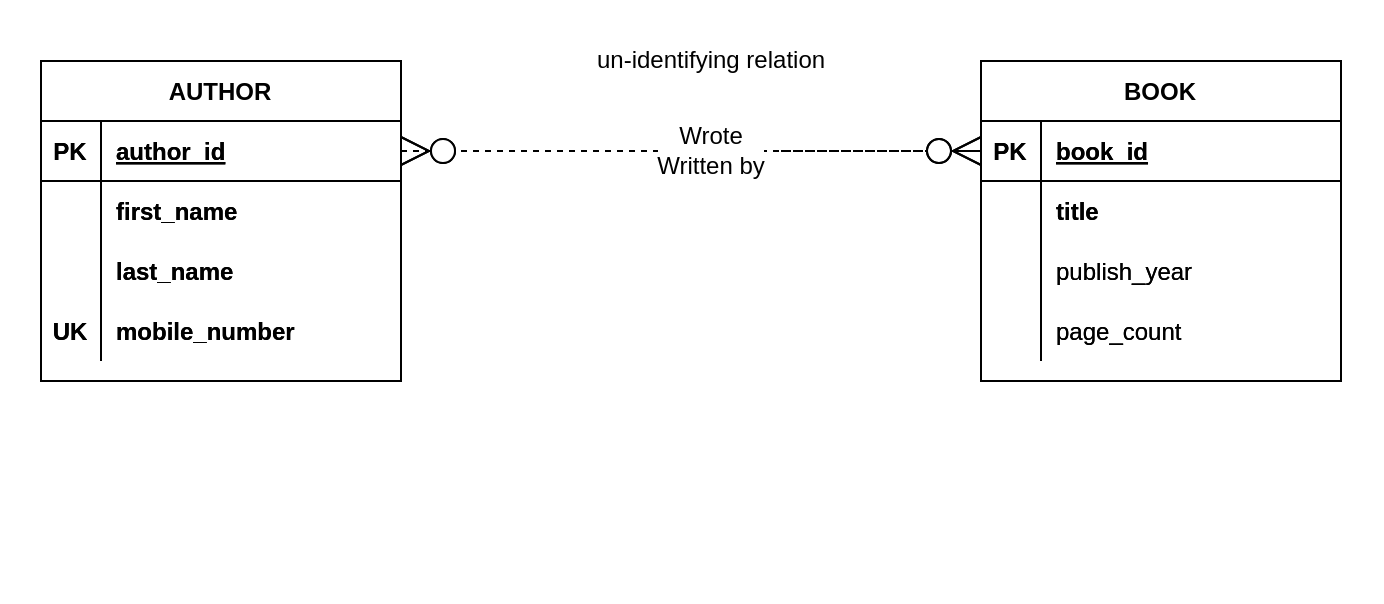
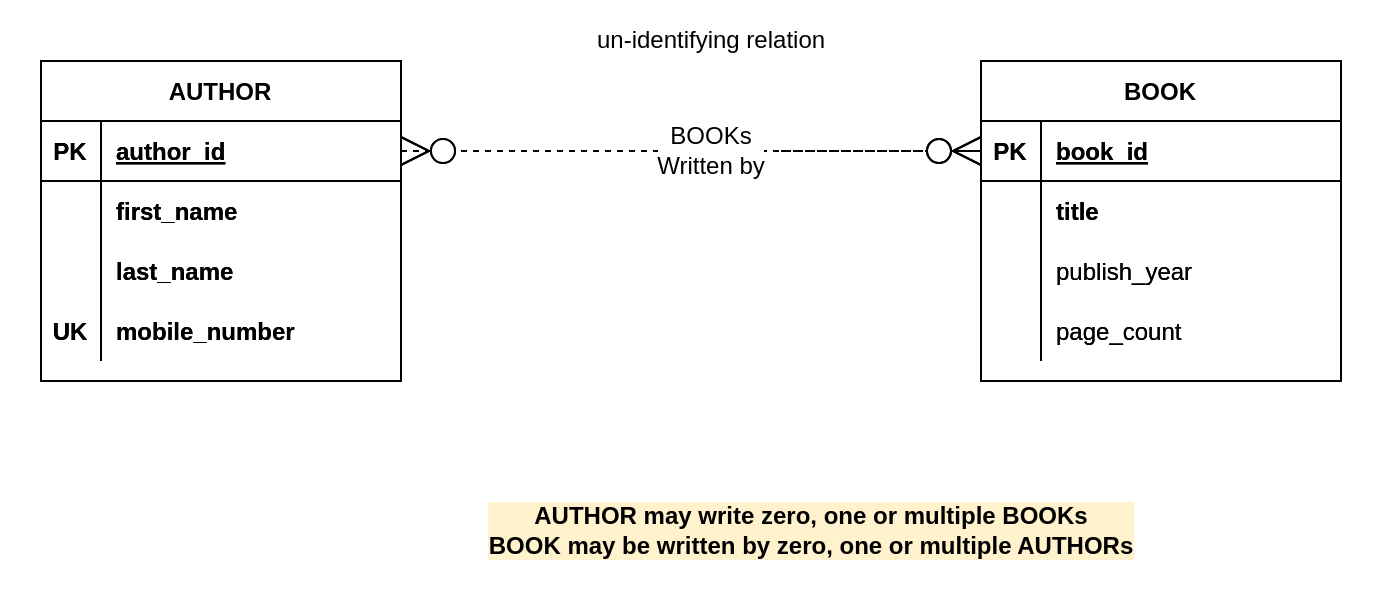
(711, 61) -> (711, 41)
(712, 151) -> (712, 151)
none -> (811, 531)
